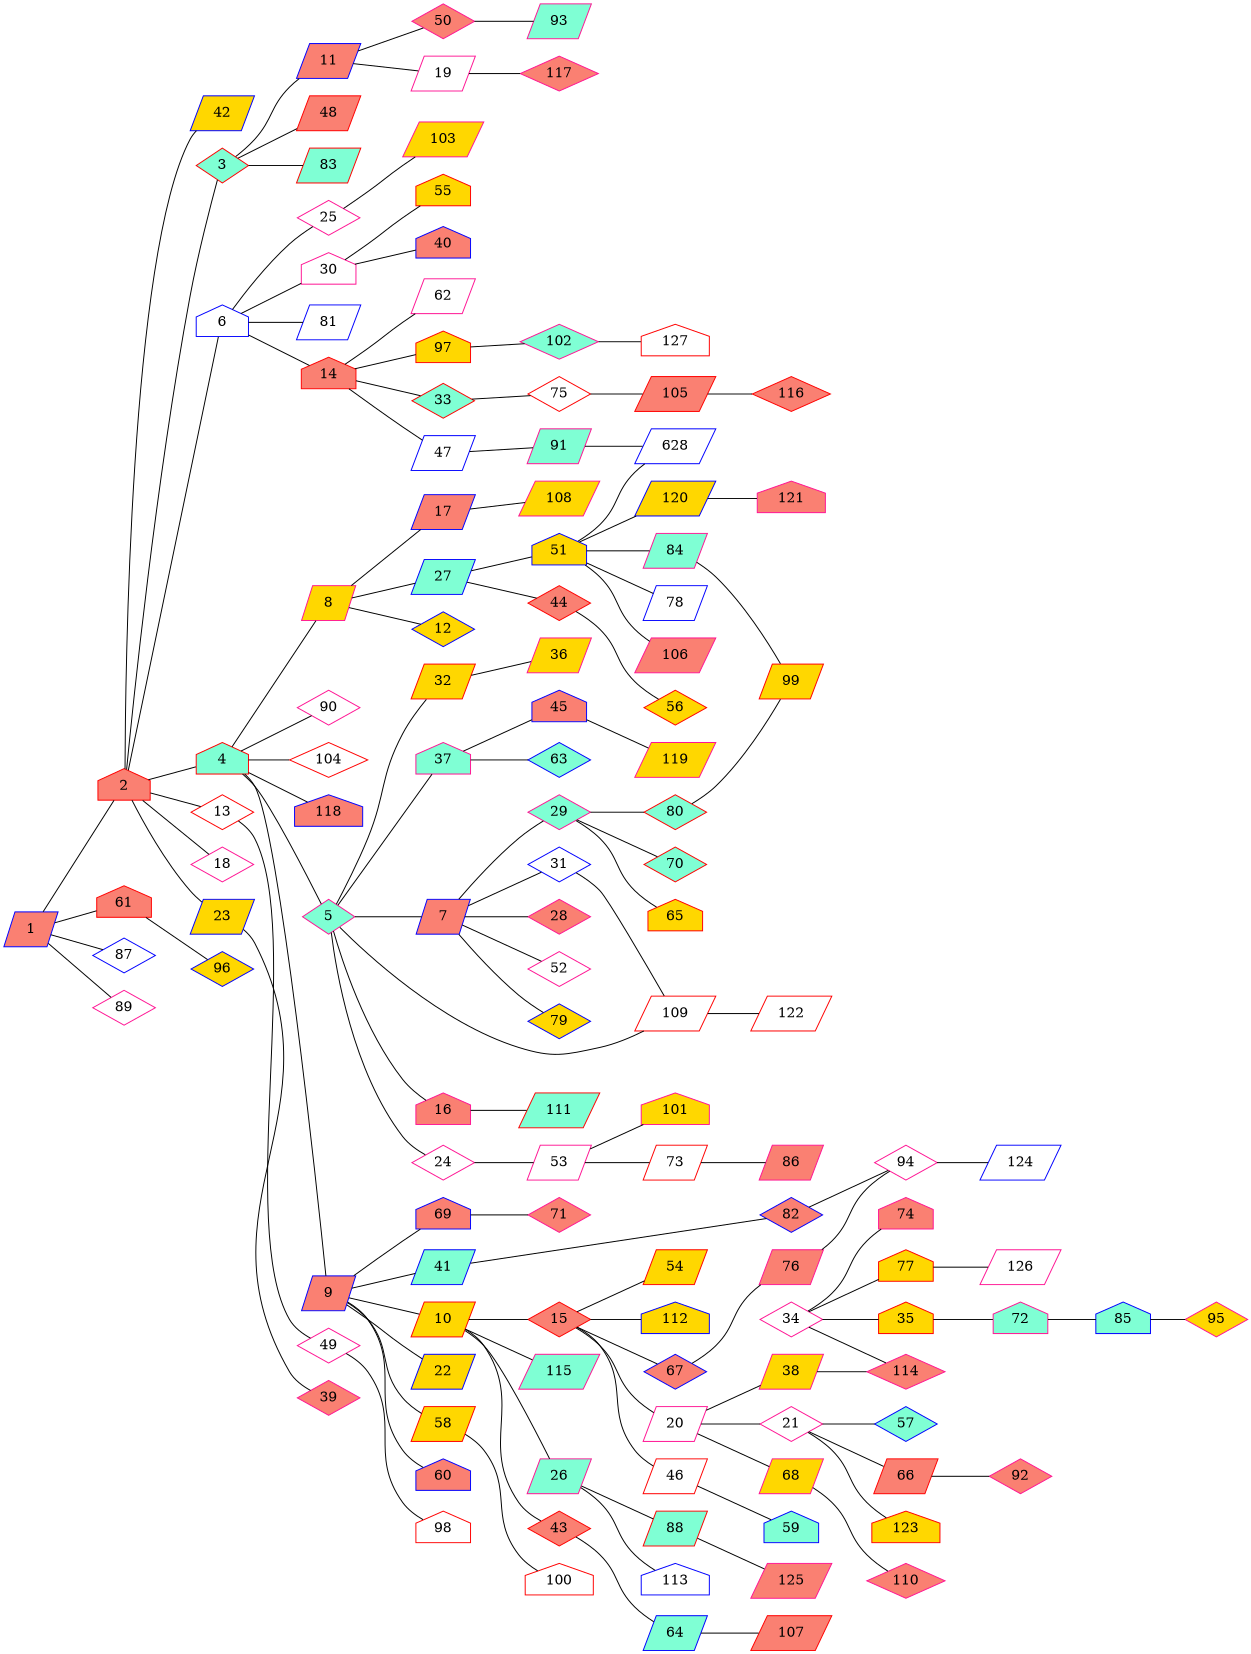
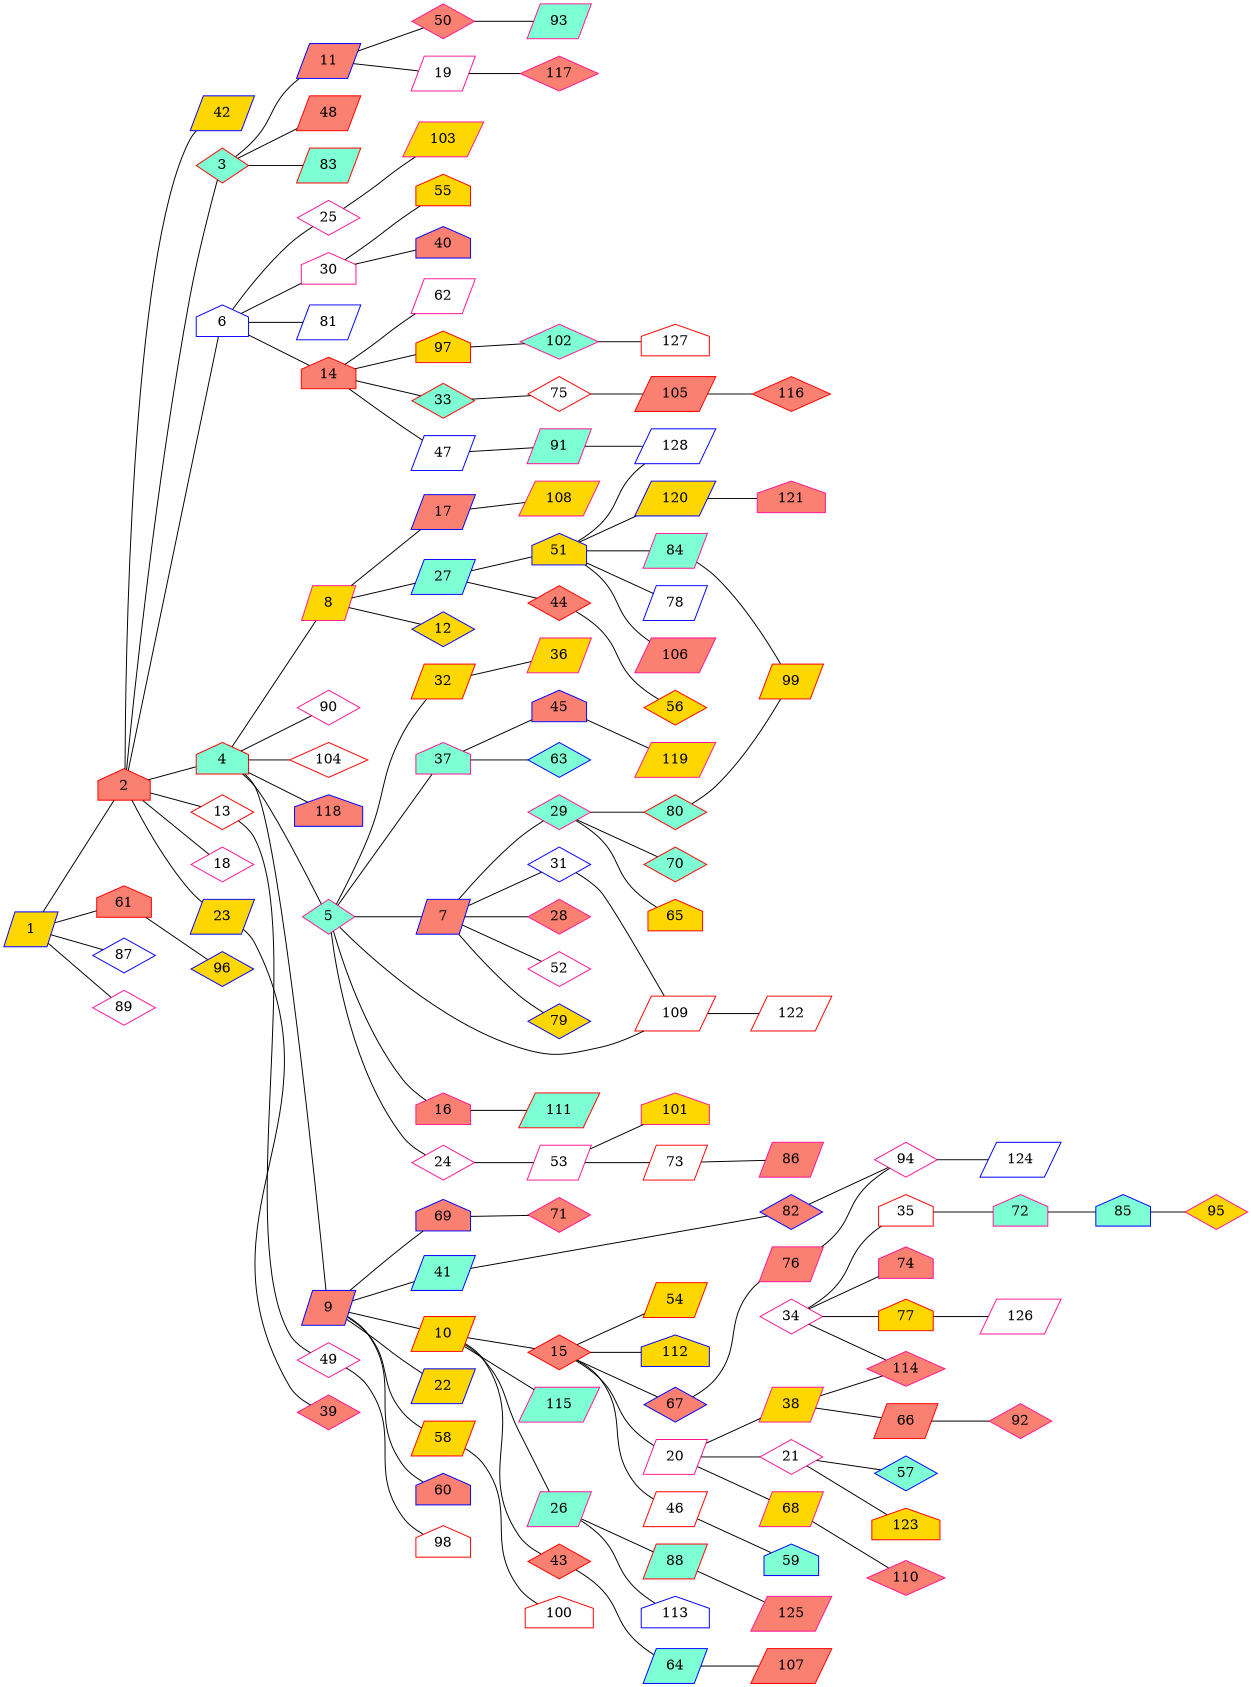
(675, 446) -> (675, 446)
(31, 929) -> (31, 929)
(906, 1319) -> (906, 1212)
(846, 1449) -> (848, 1413)
